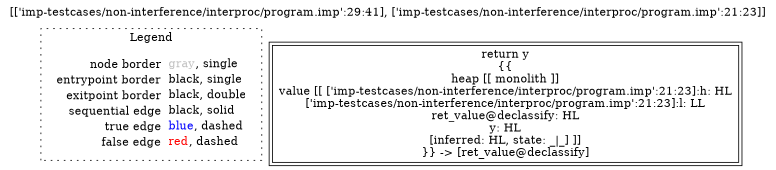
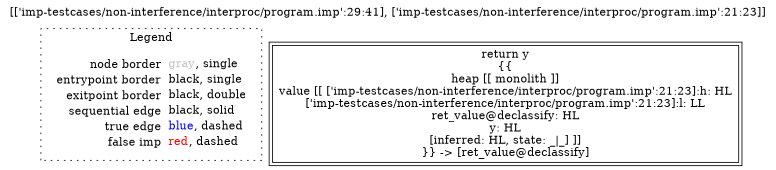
(133, 142) -> (137, 142)
